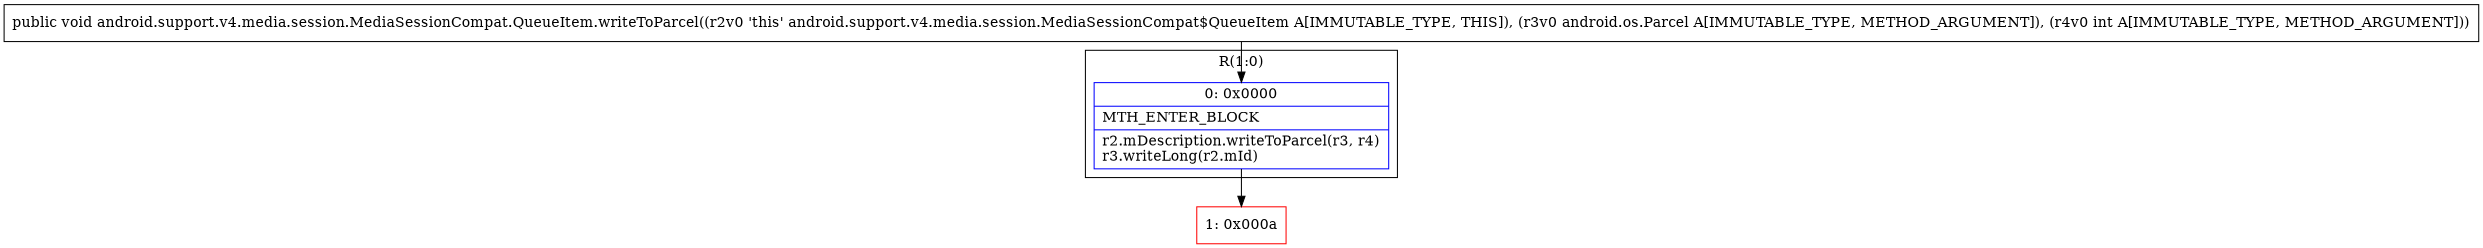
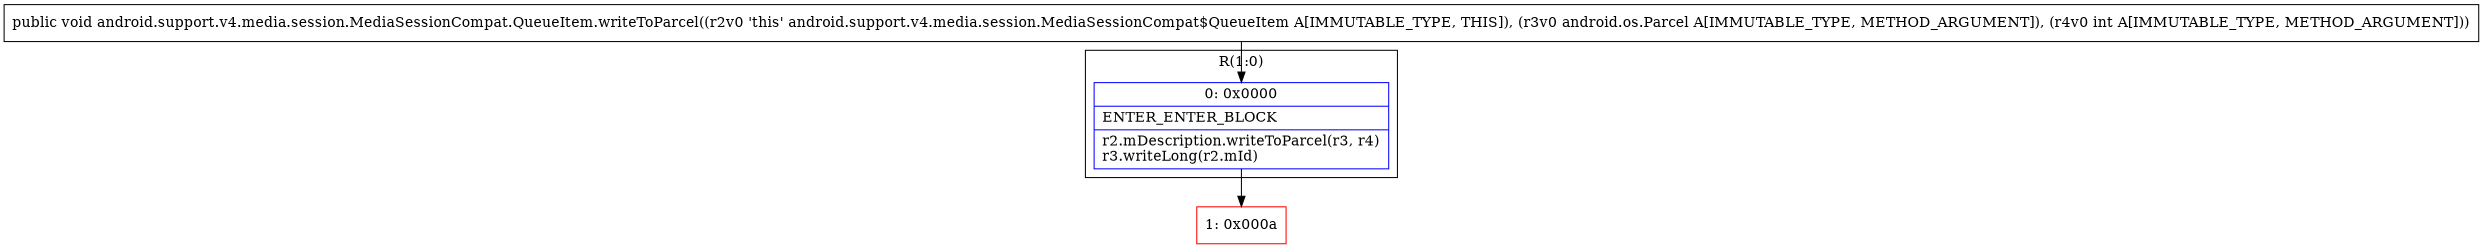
(1181, 118) -> (1190, 118)
